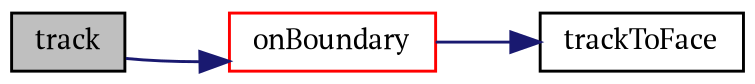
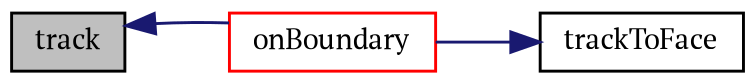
(163, 61) -> (192, 23)
